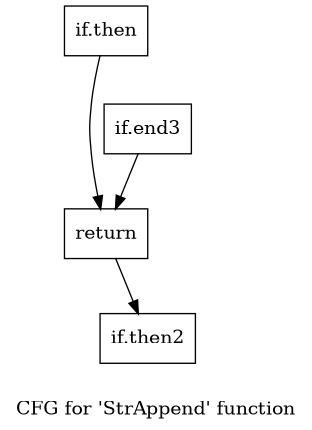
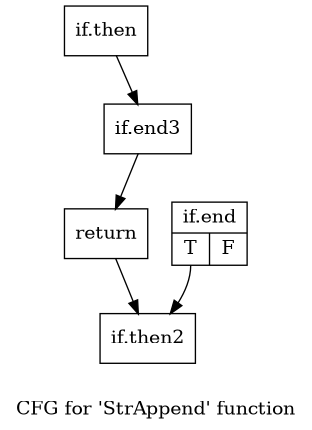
(90, 126) -> (124, 74)
none -> (210, 234)
